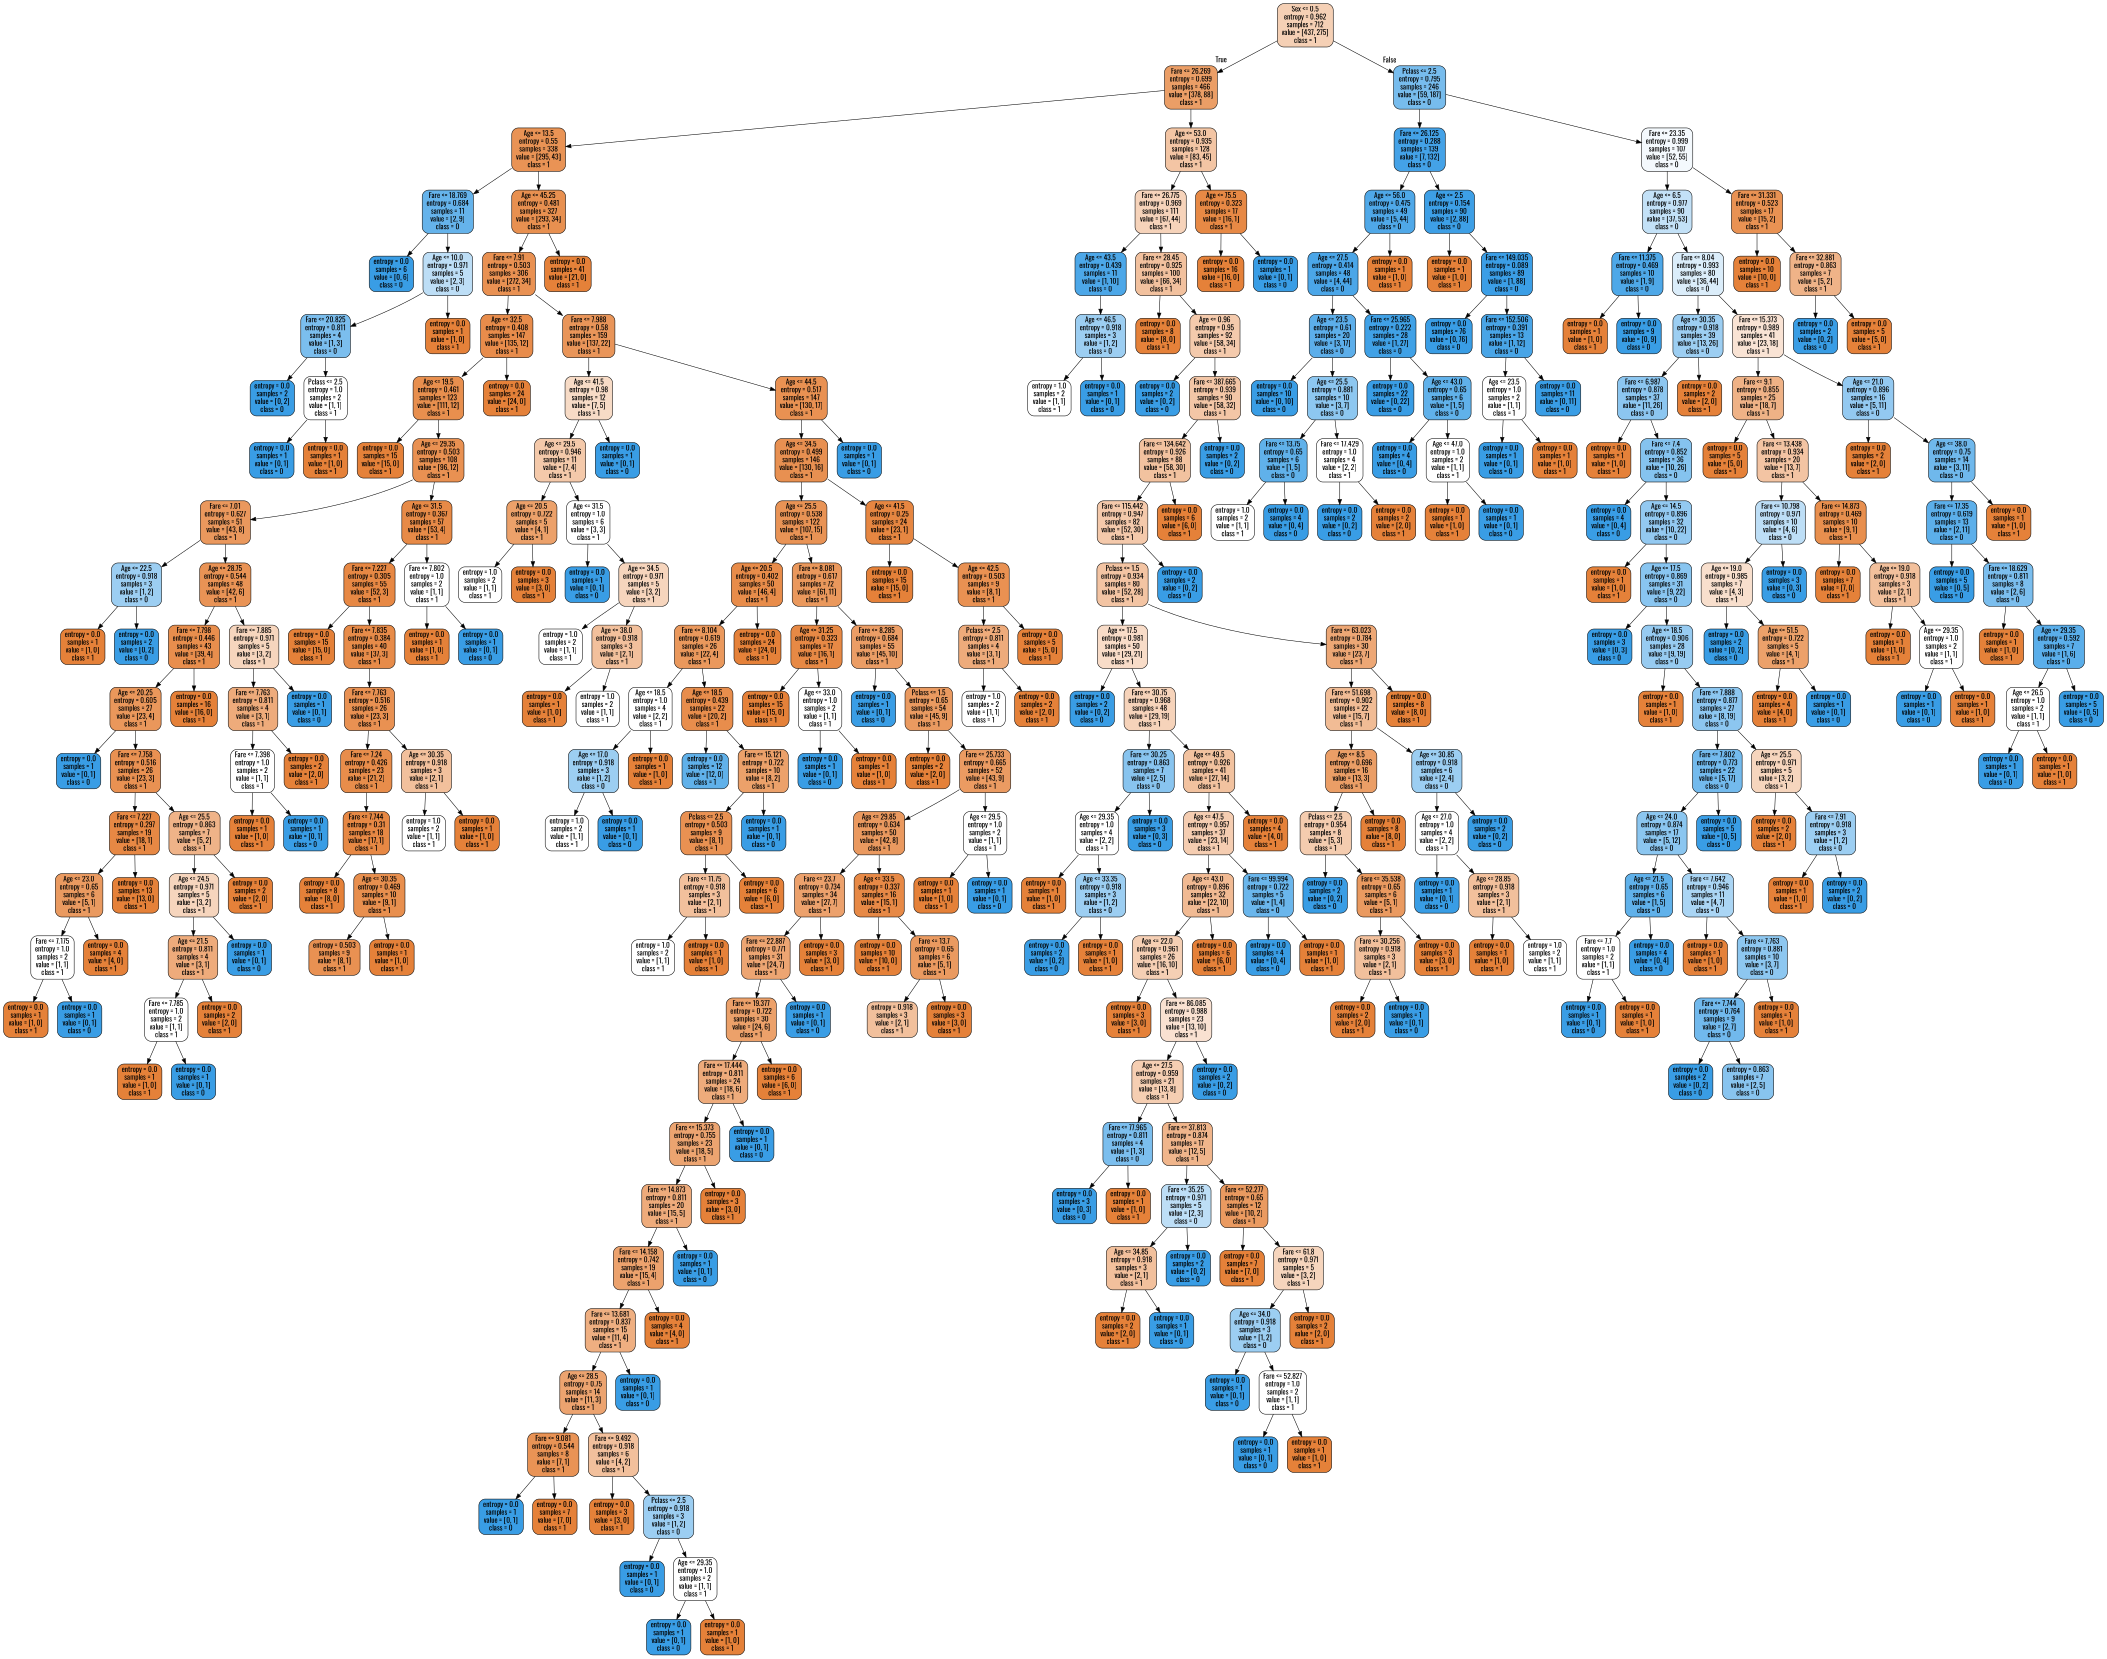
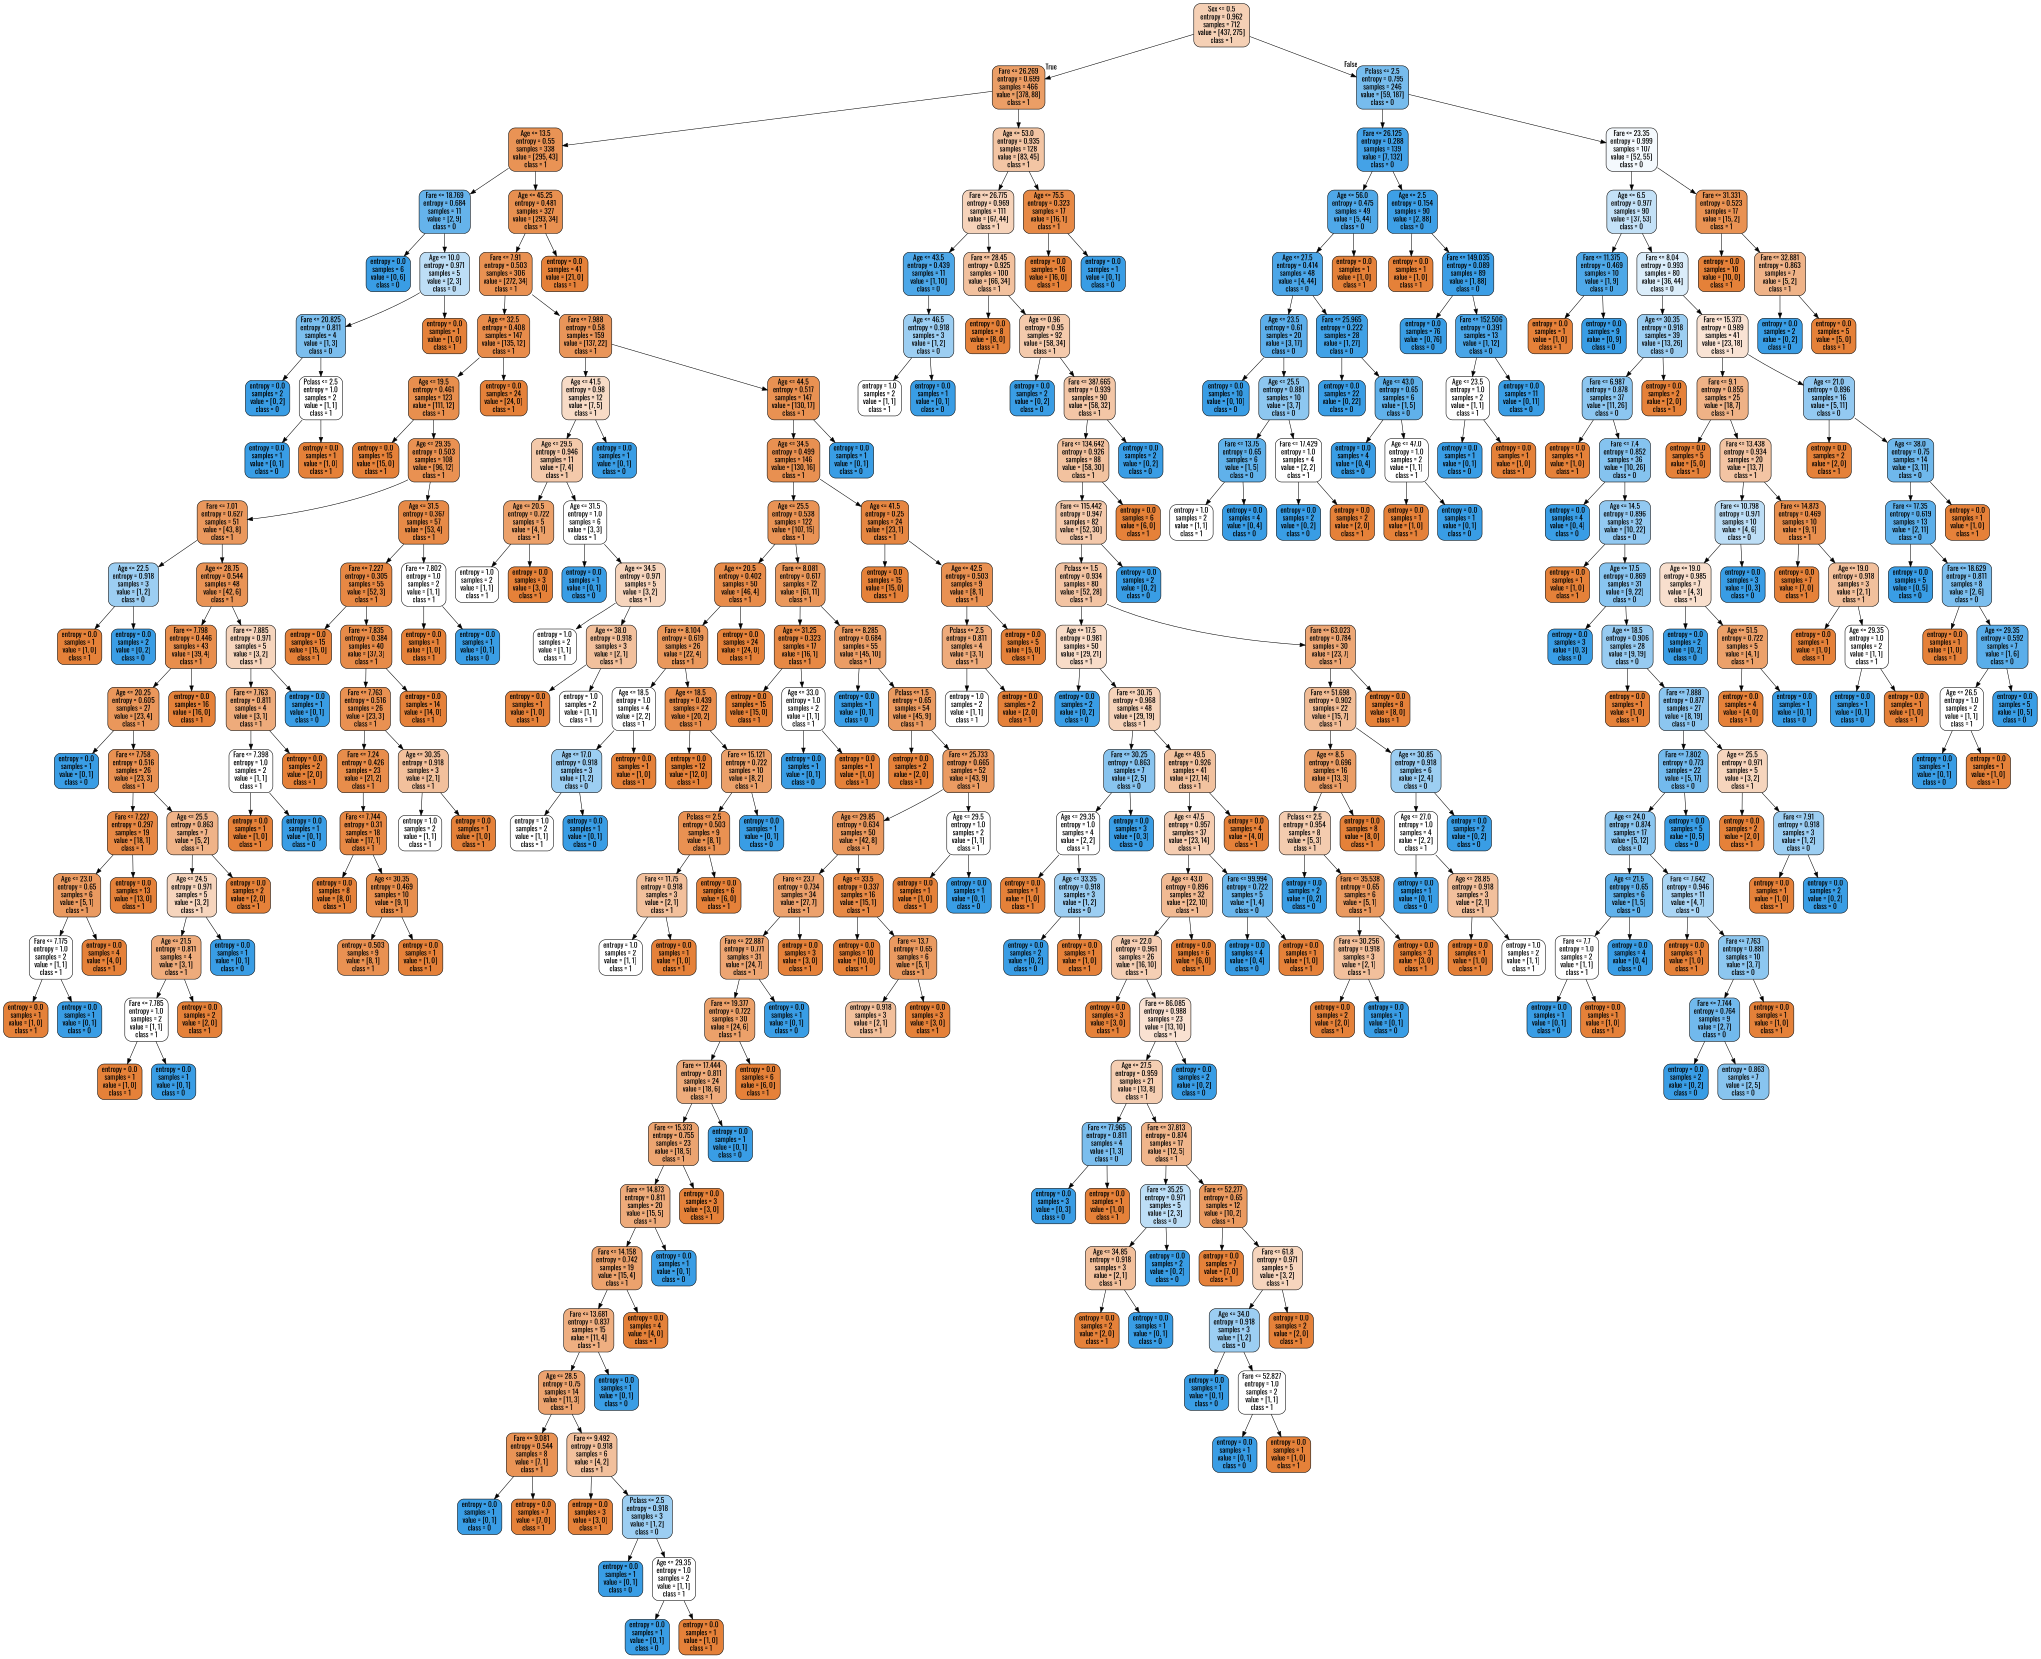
none -> (423, 709)
(705, 771) -> (689, 771)
